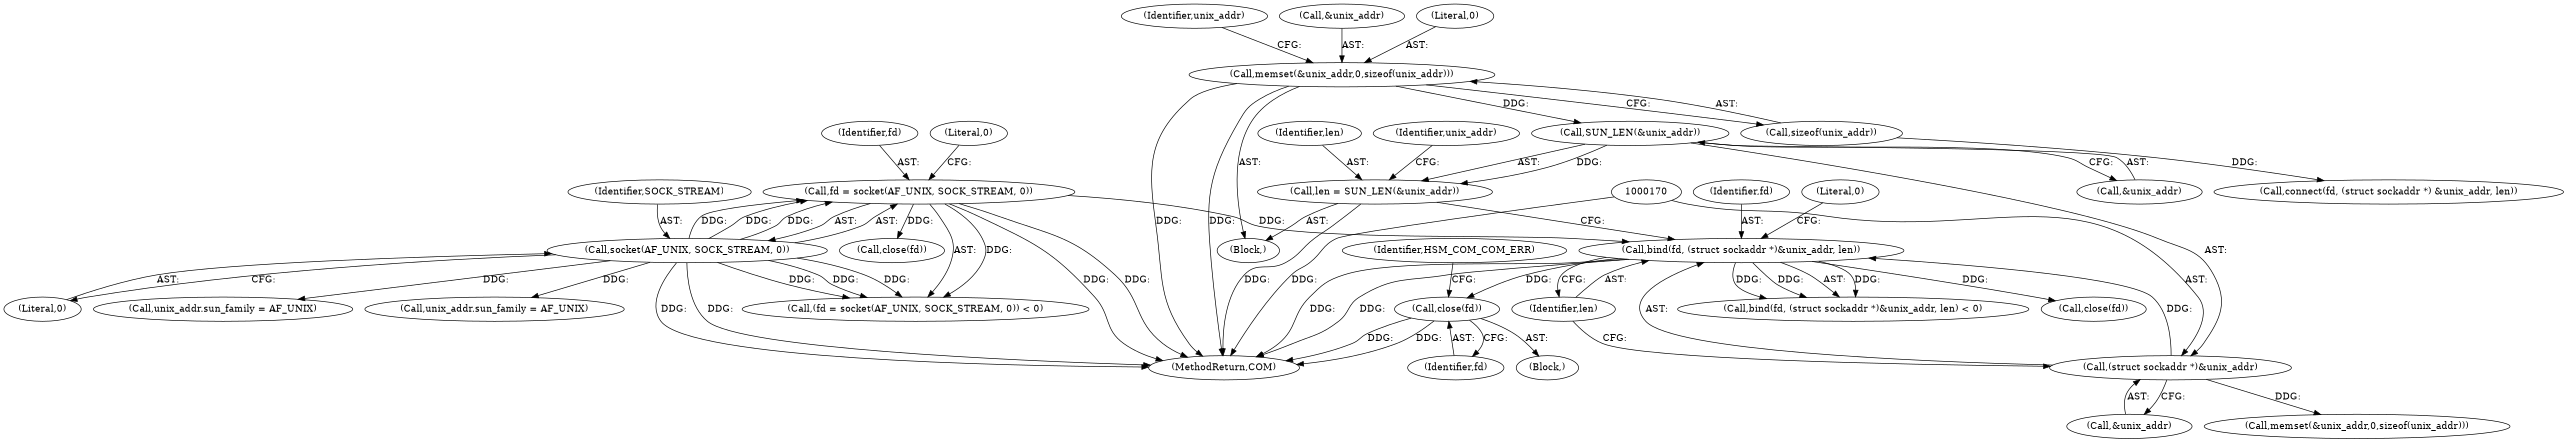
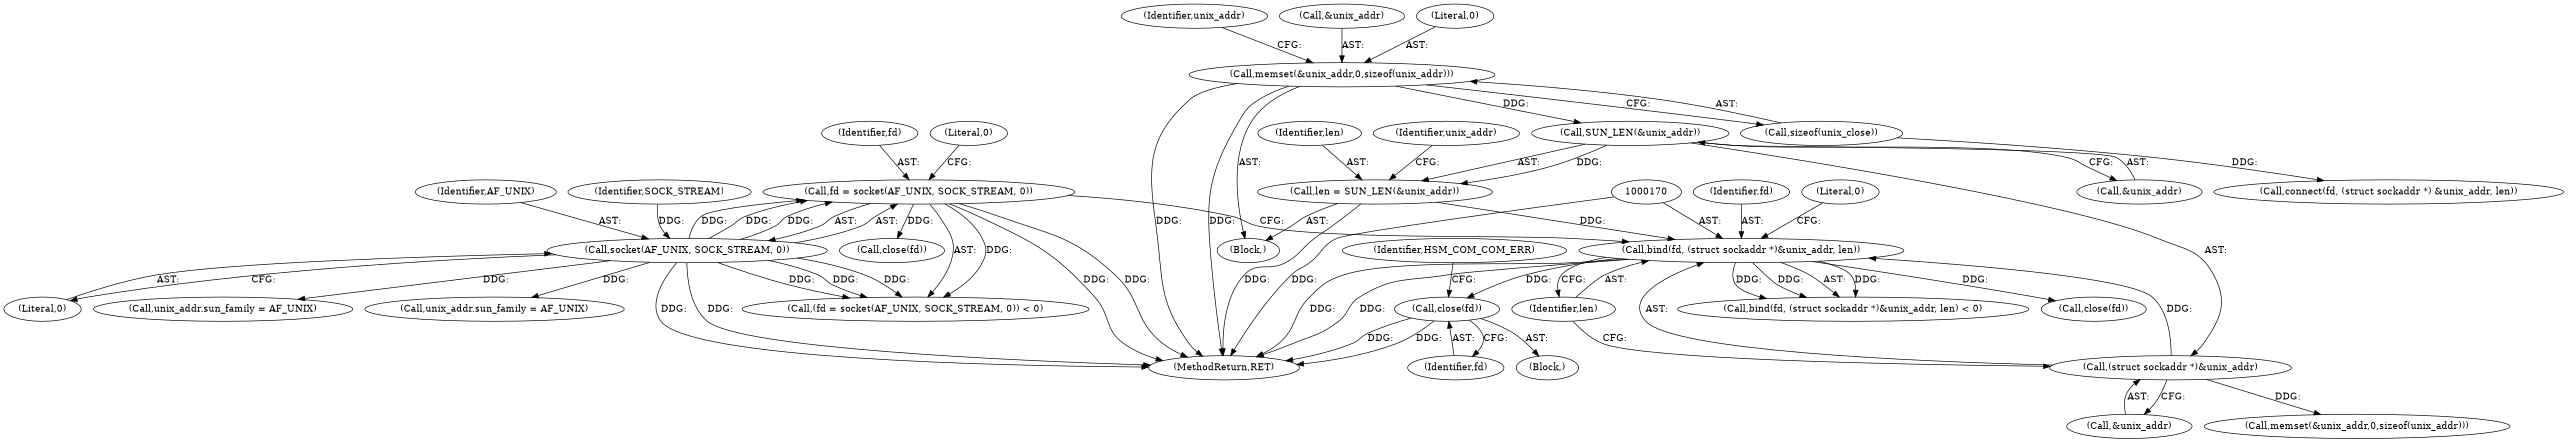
(1822, 133) -> (1822, 133)
none -> (486, 192)
(1977, 219) -> (1690, 219)
(673, 221) -> (673, 221)
(1274, 221) -> (1274, 221)
(1594, 221) -> (1594, 221)
(1224, 368) -> (1224, 368)
